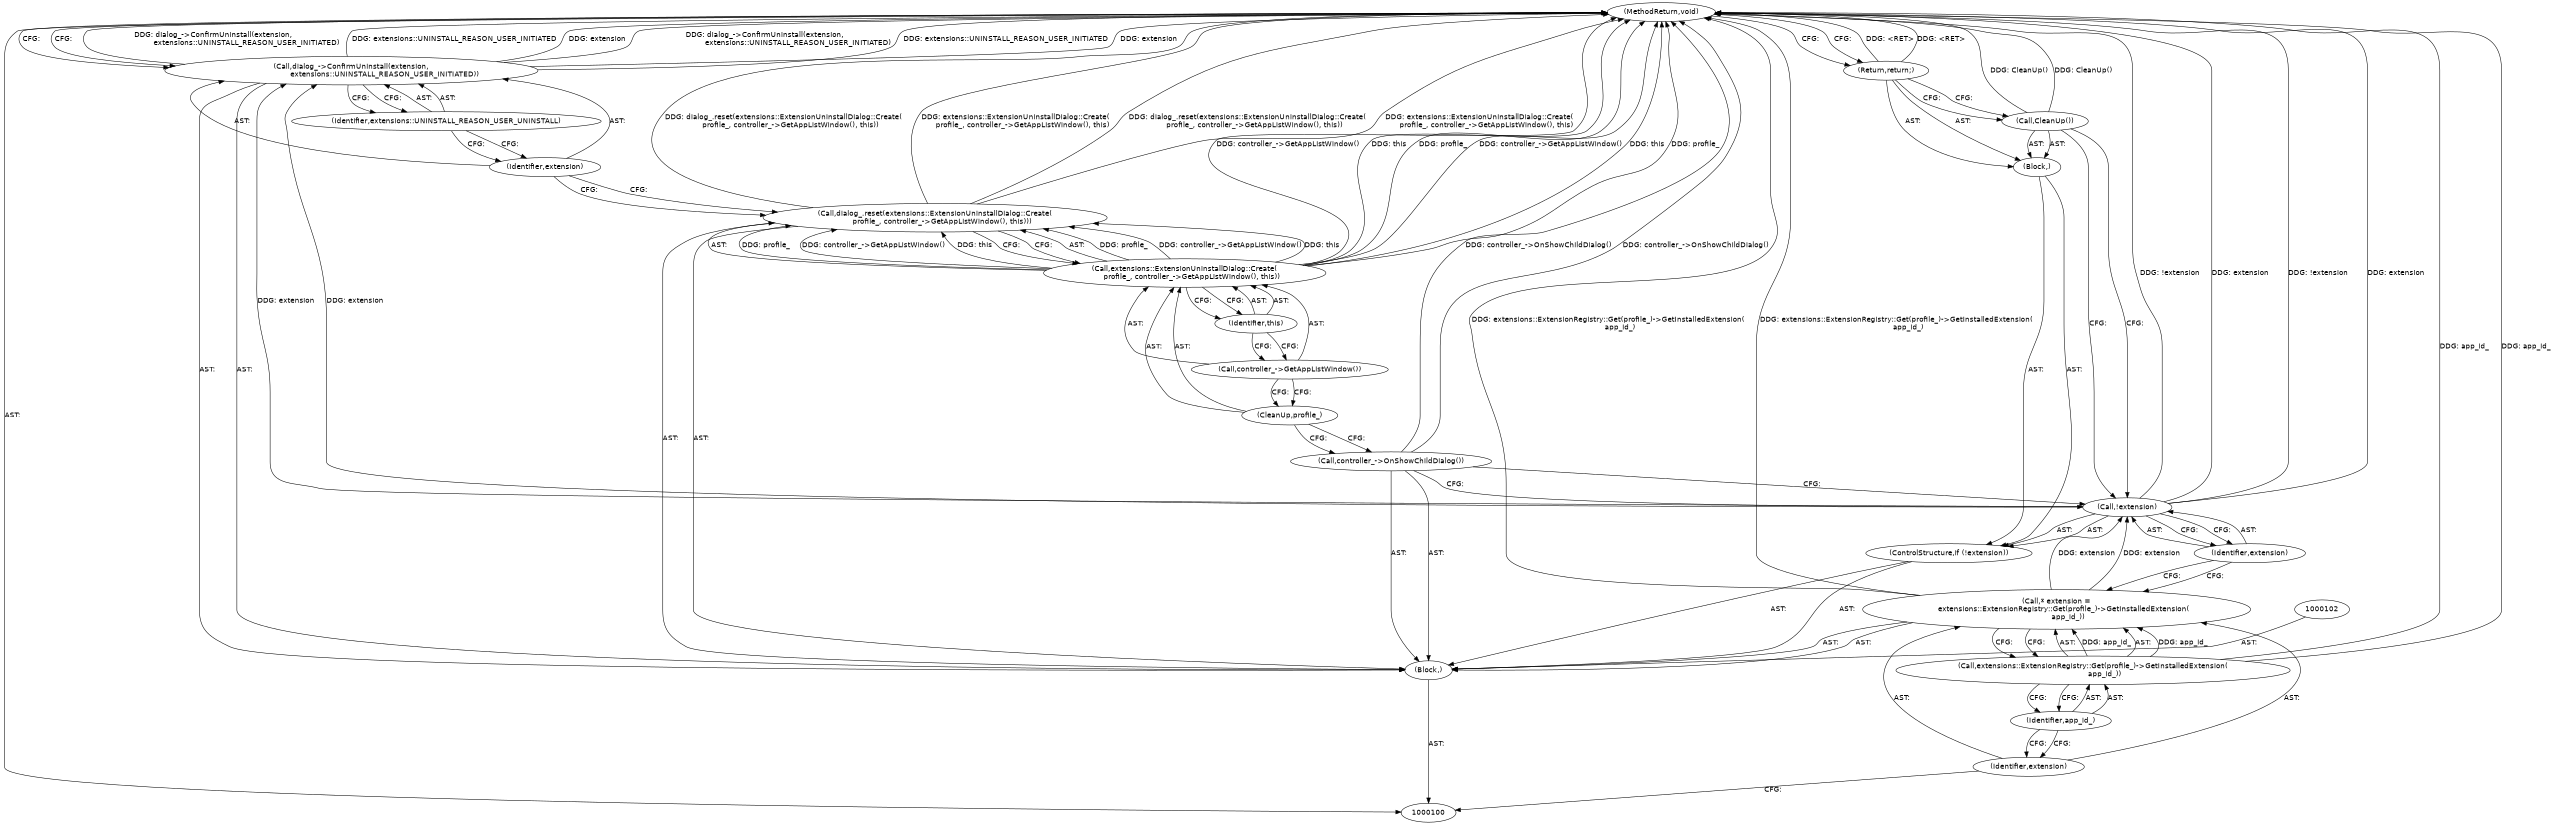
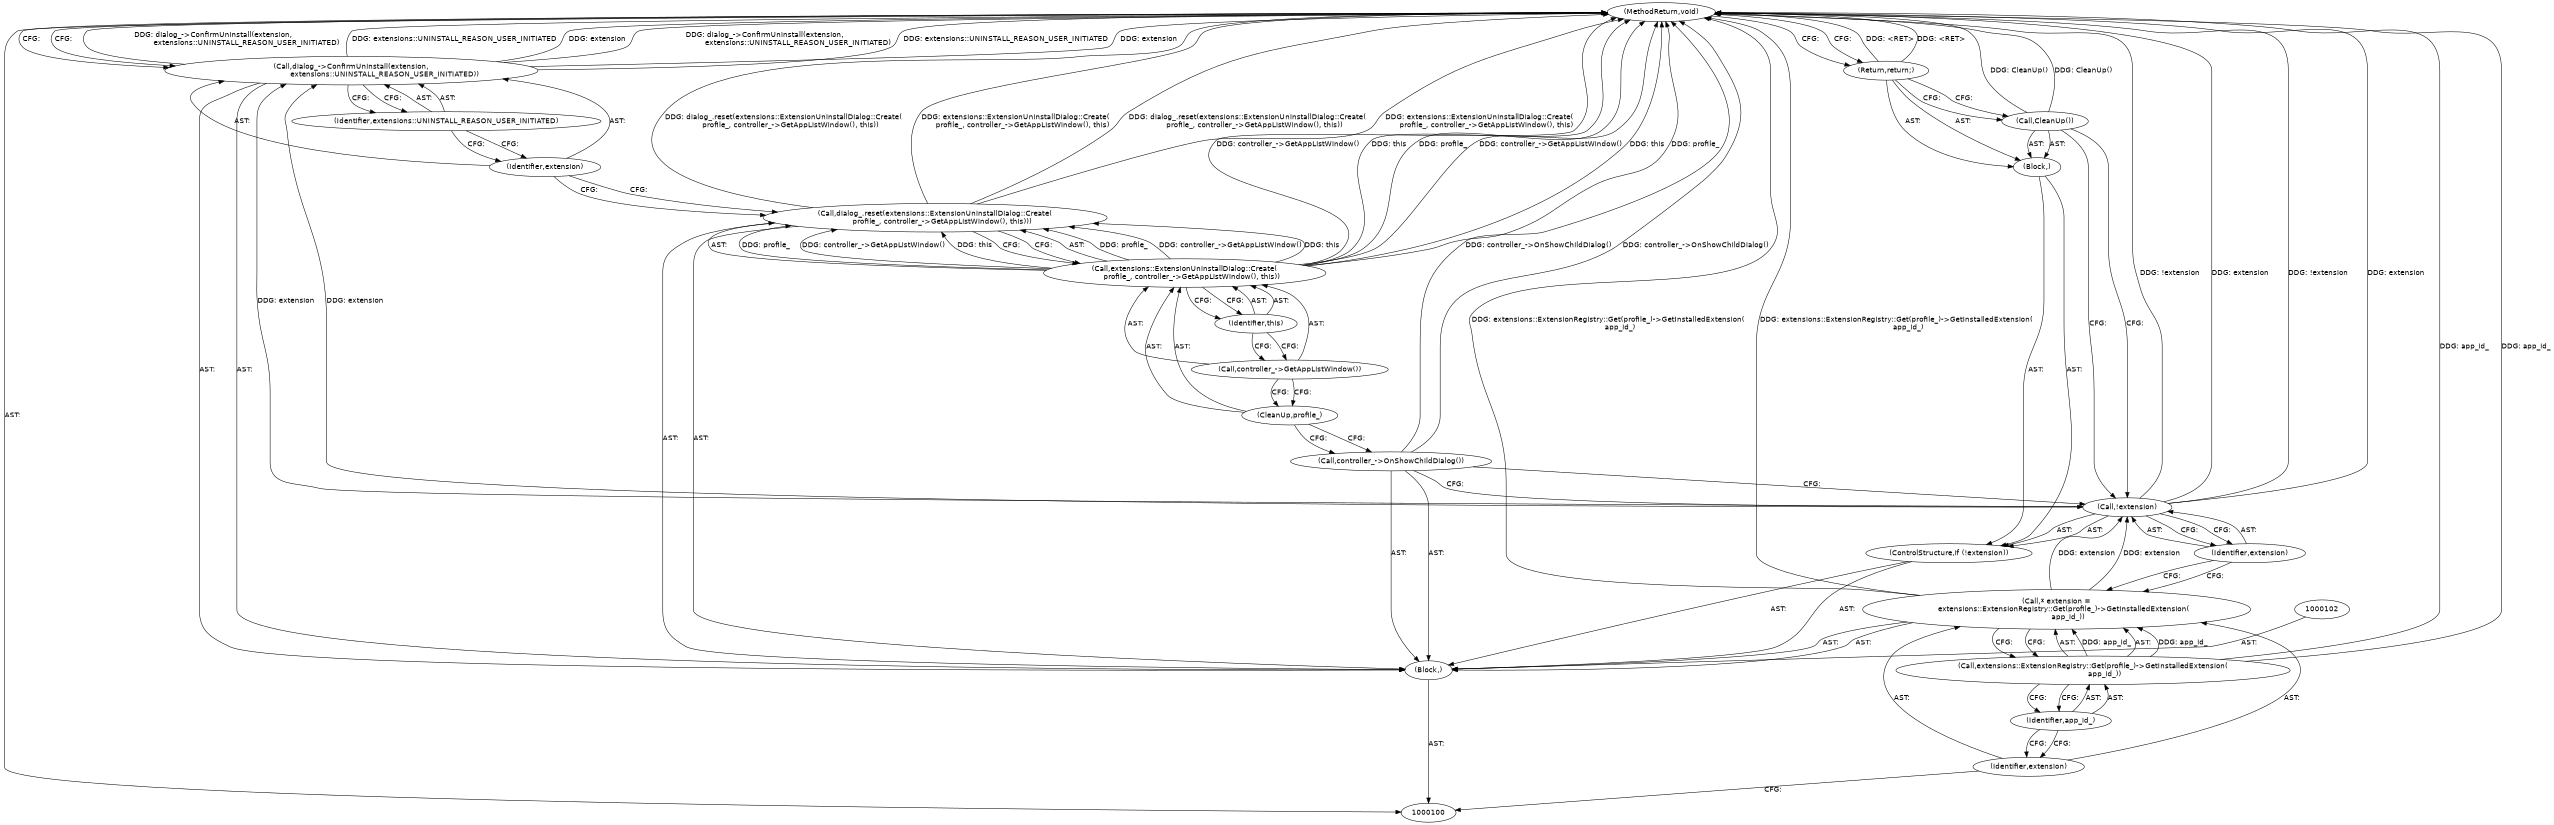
(446, 121) -> (446, 121)
